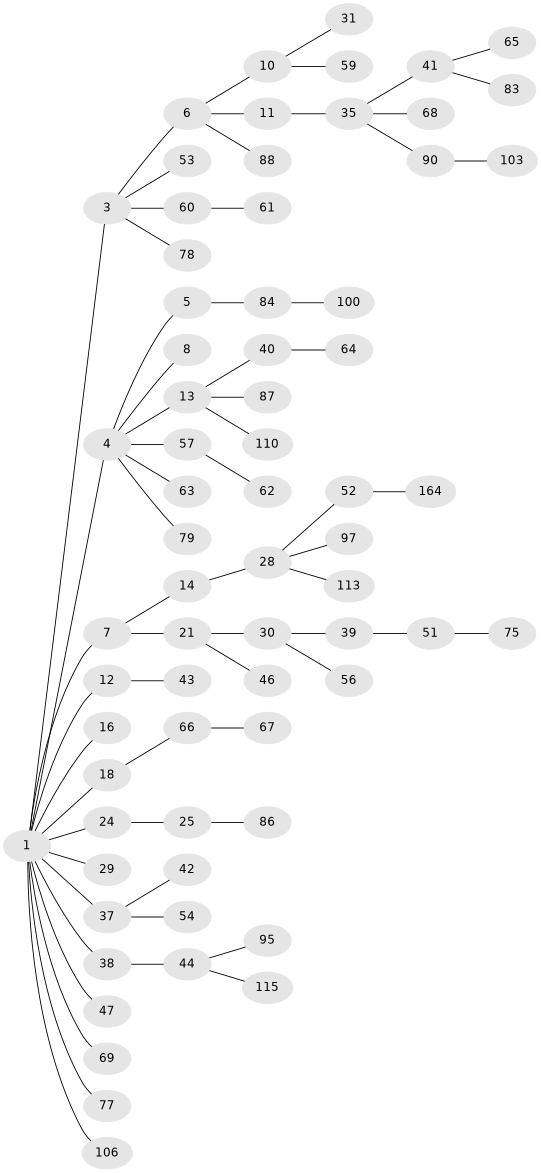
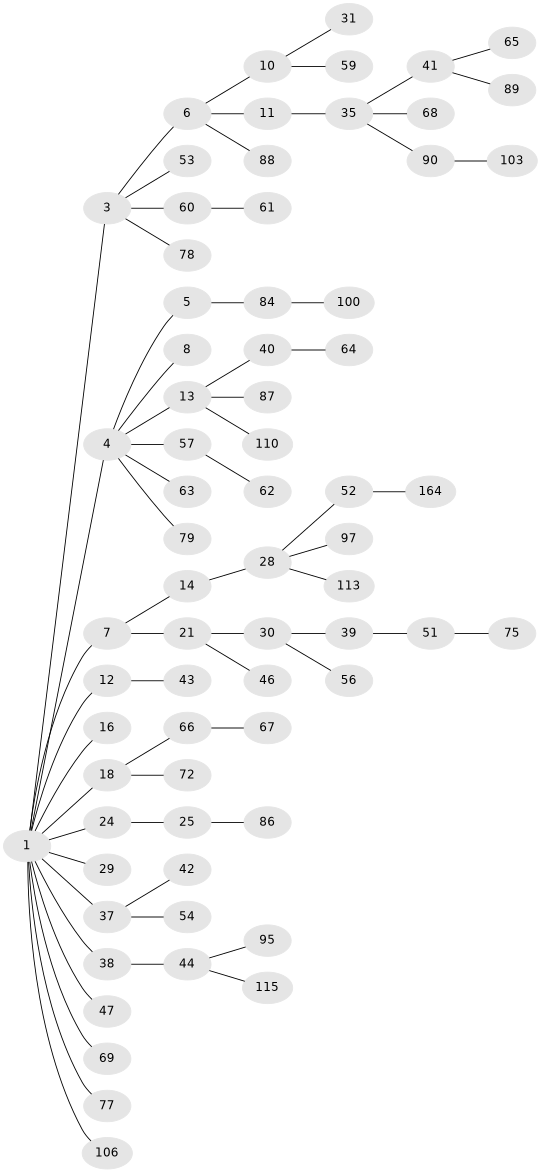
(512, 90) -> (512, 90)
none -> (187, 775)
